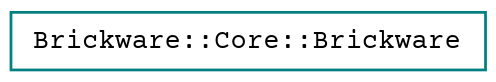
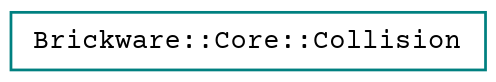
(248, 41) -> (248, 41)
